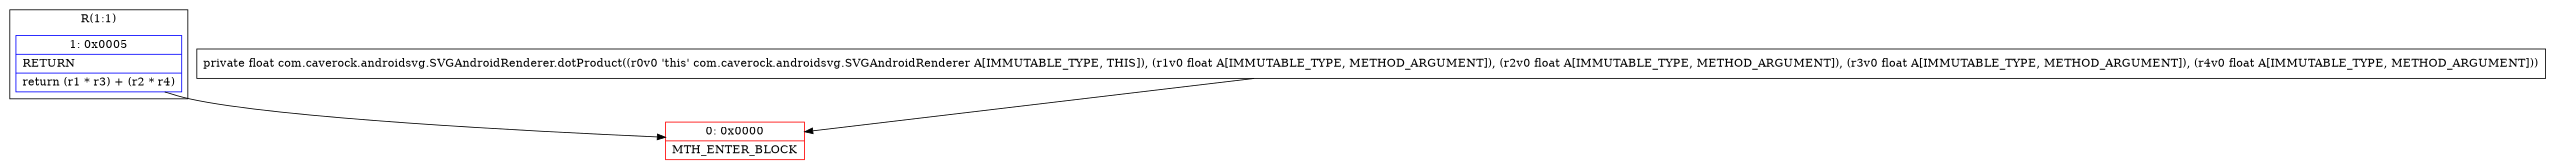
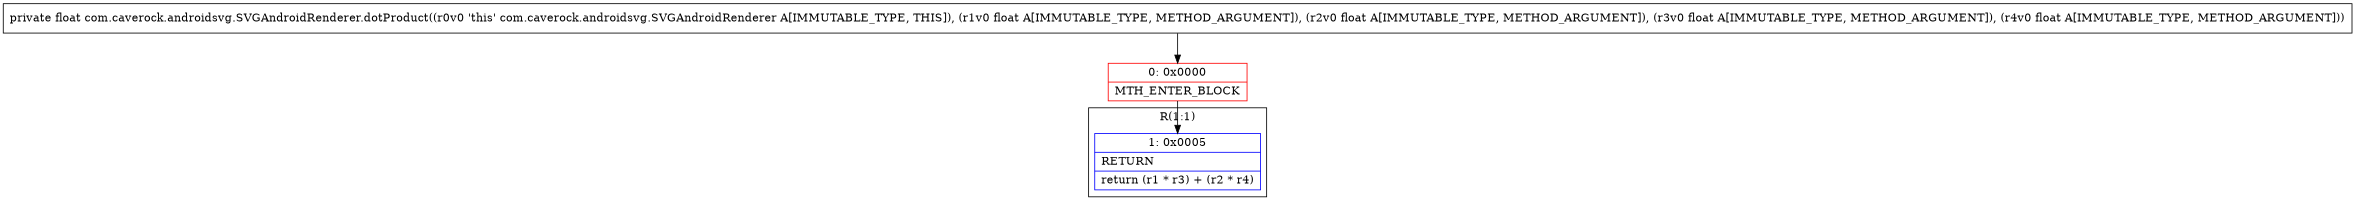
(410, 123) -> (1178, 113)
